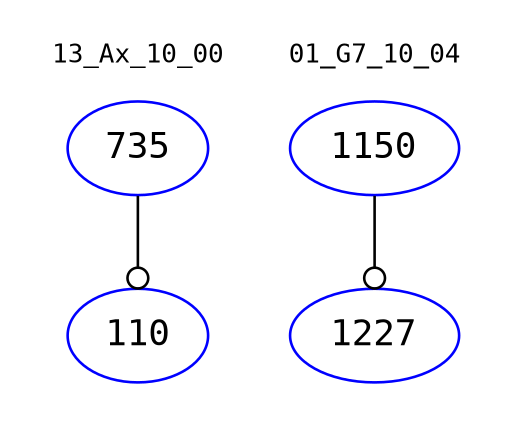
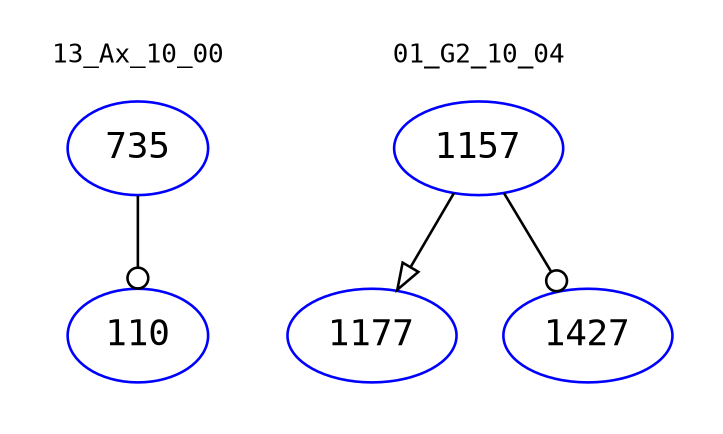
(376, 56) -> (480, 56)
(375, 148) -> (479, 148)
none -> (372, 336)
(375, 336) -> (588, 336)
